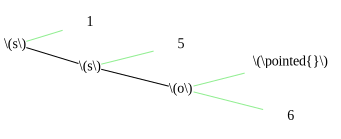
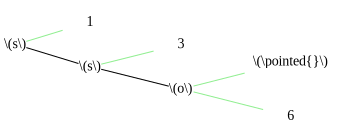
(181, 44) -> (181, 44)
